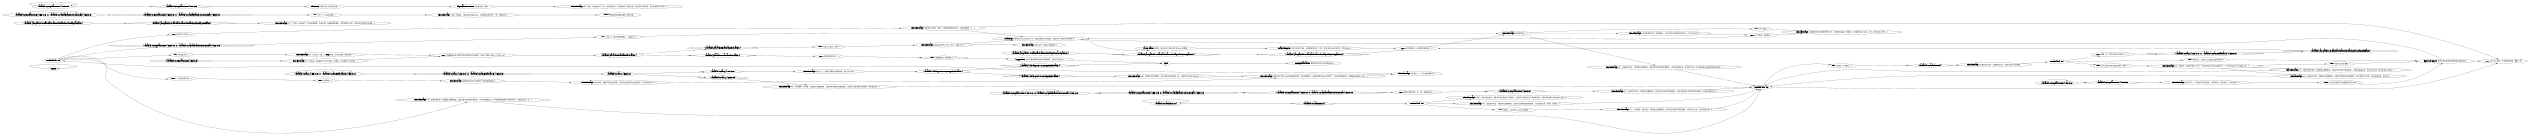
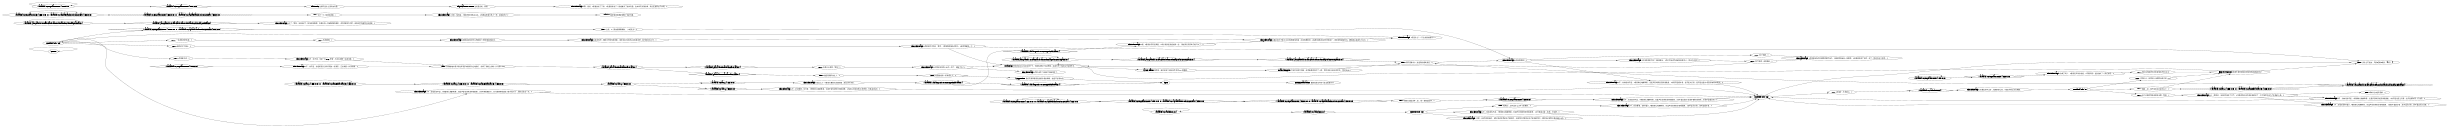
(2386, 63) -> (2196, 81)
